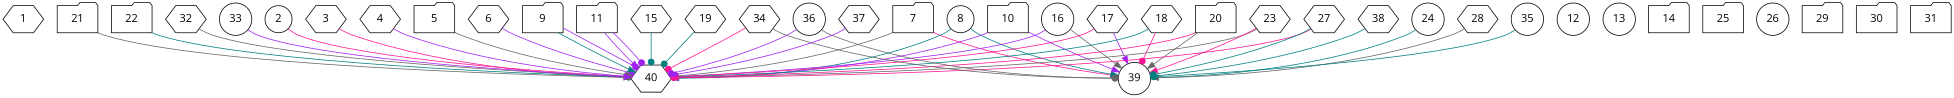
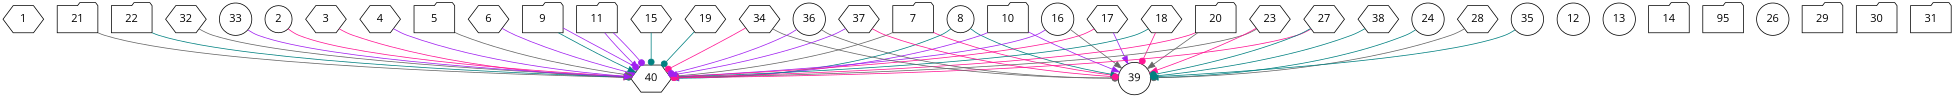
(1723, 19) -> (1723, 19)
(1383, 53) -> (1383, 53)
none -> (1051, 71)
